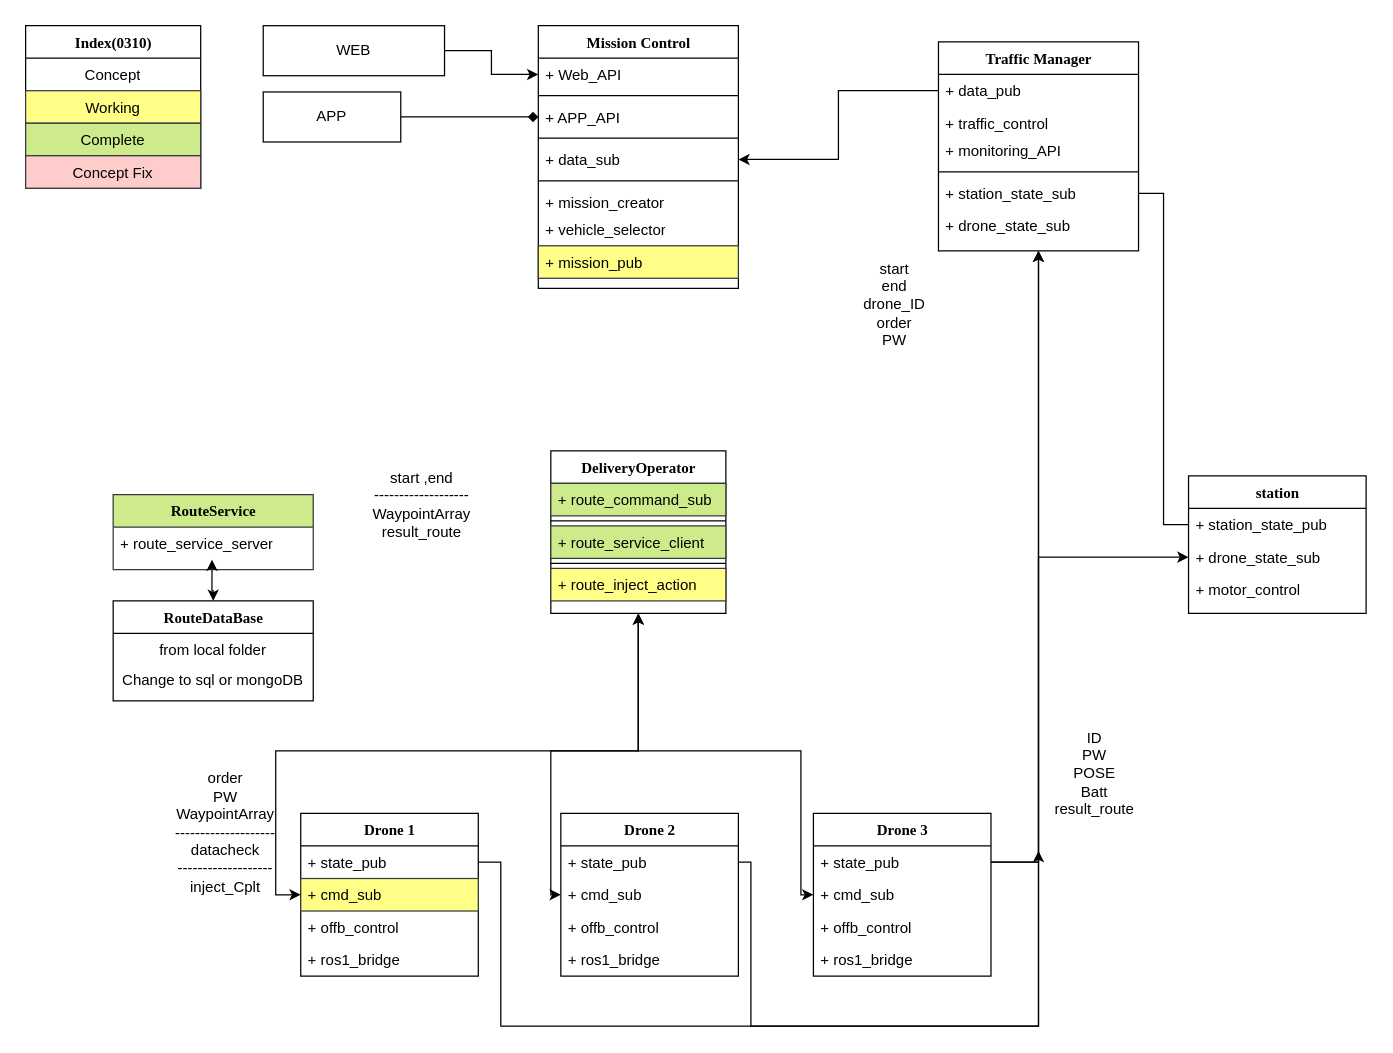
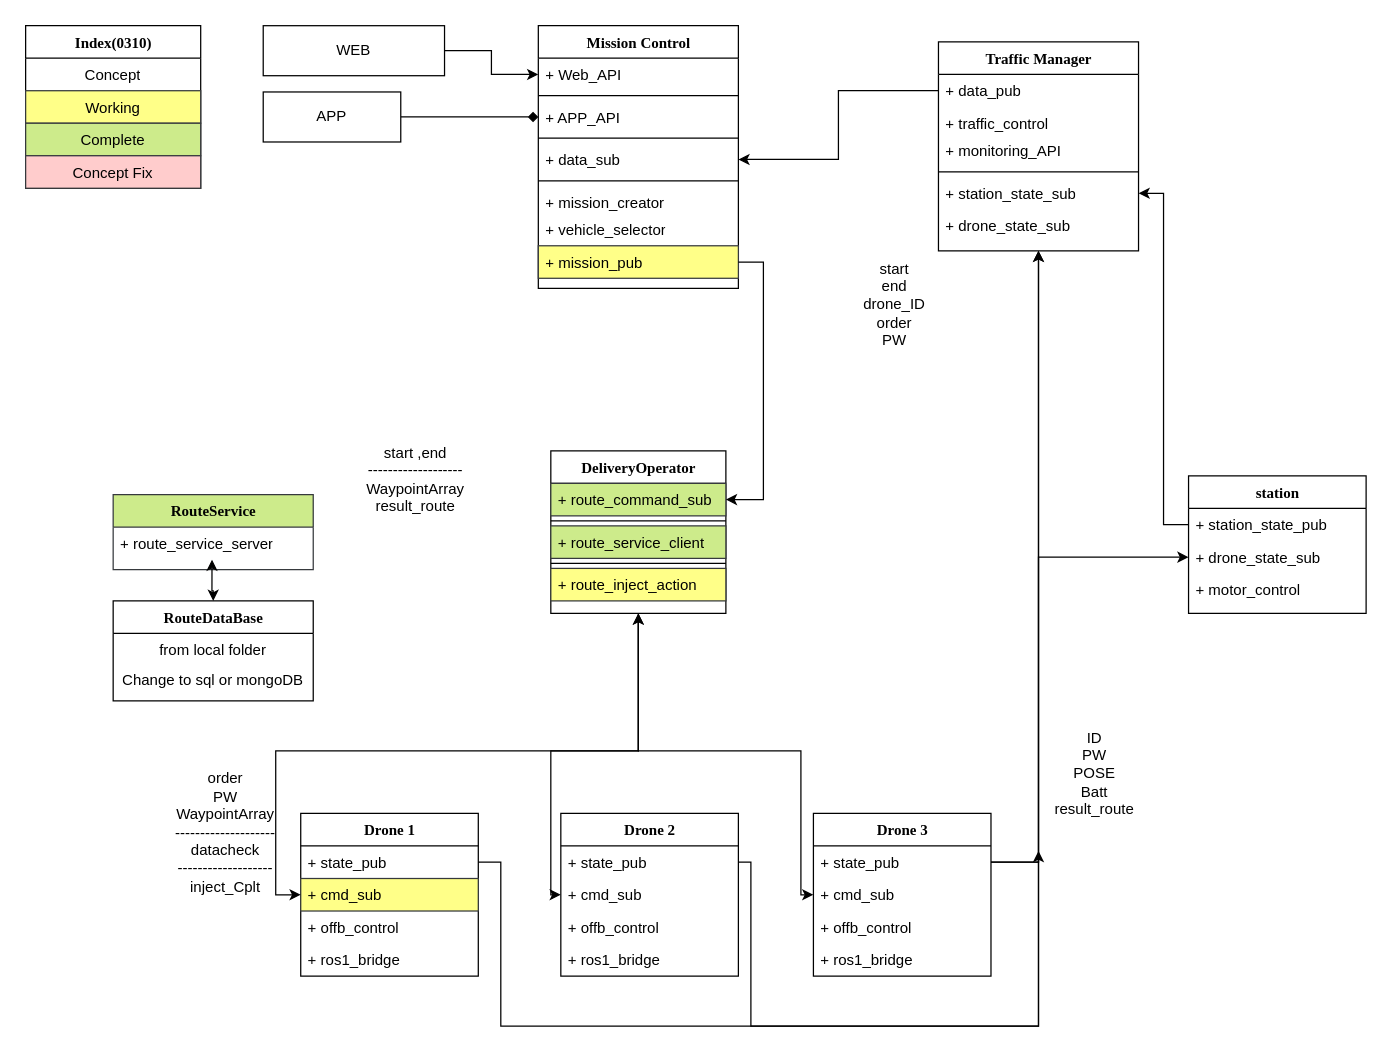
(1144, 193) -> (1148, 193)
none -> (763, 382)
(422, 504) -> (416, 479)
